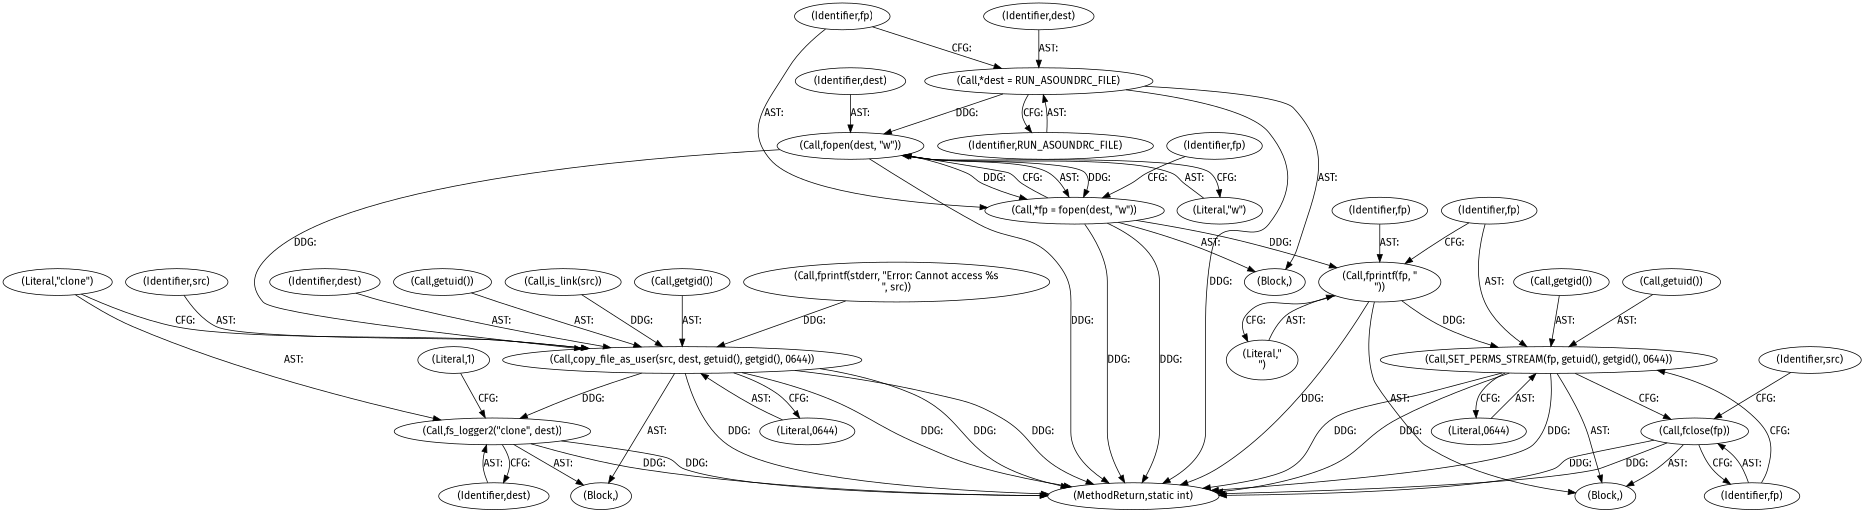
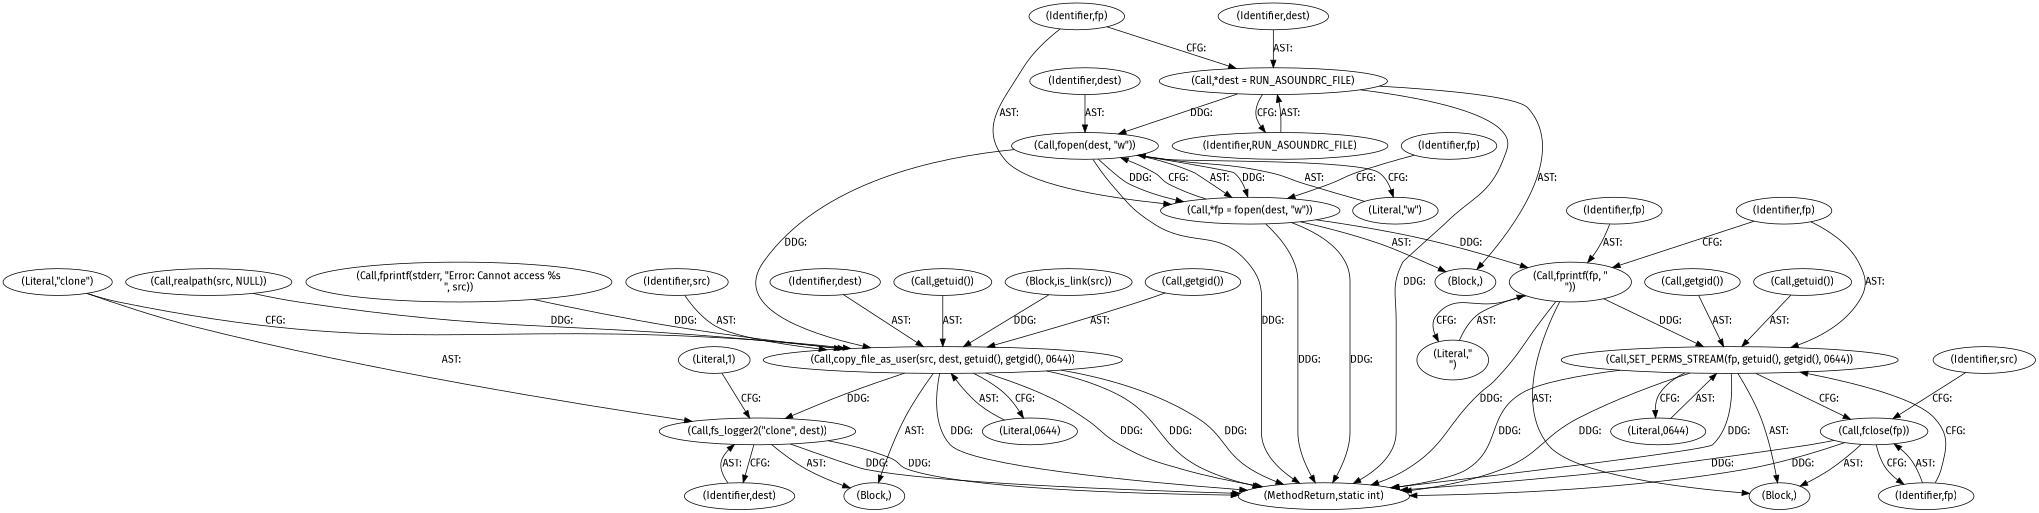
none -> (209, 282)
(563, 282) -> (1069, 282)
